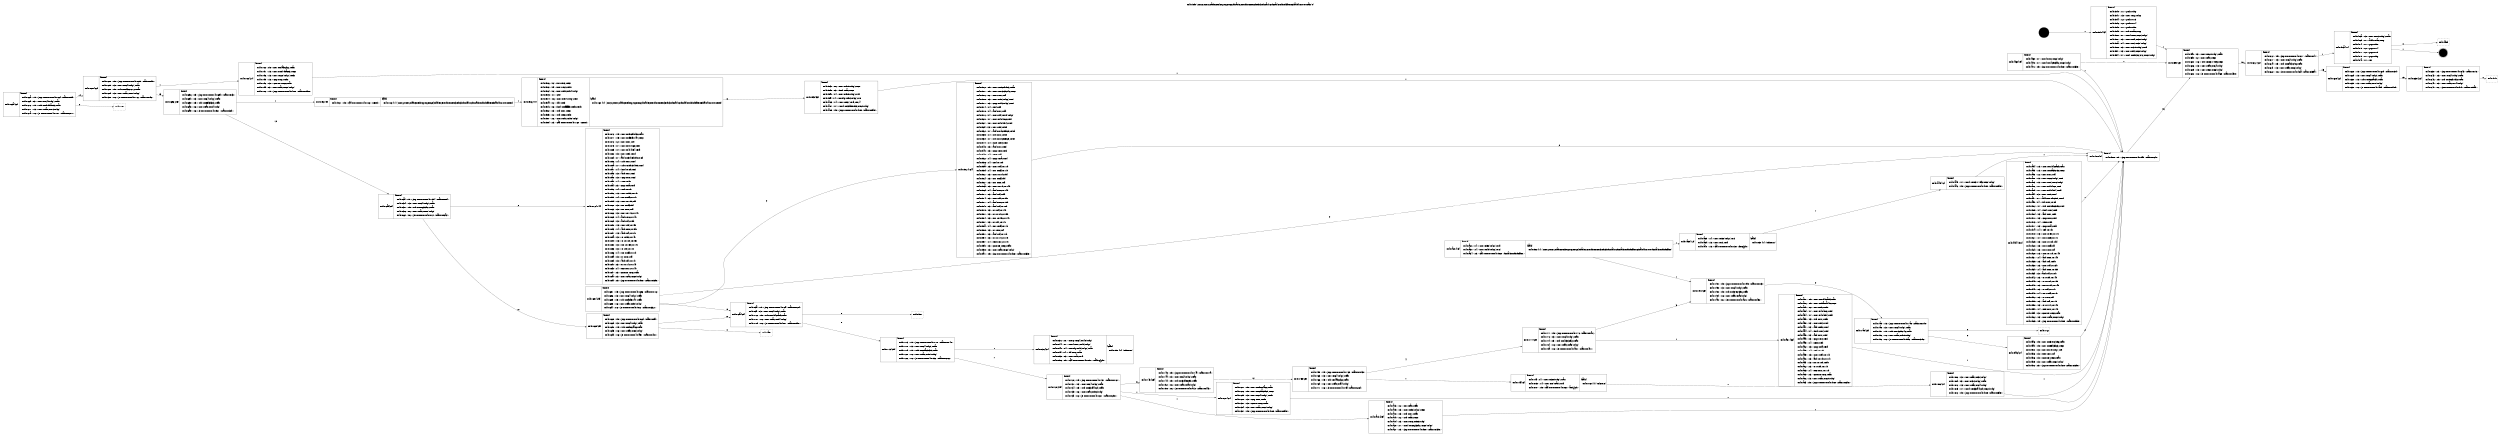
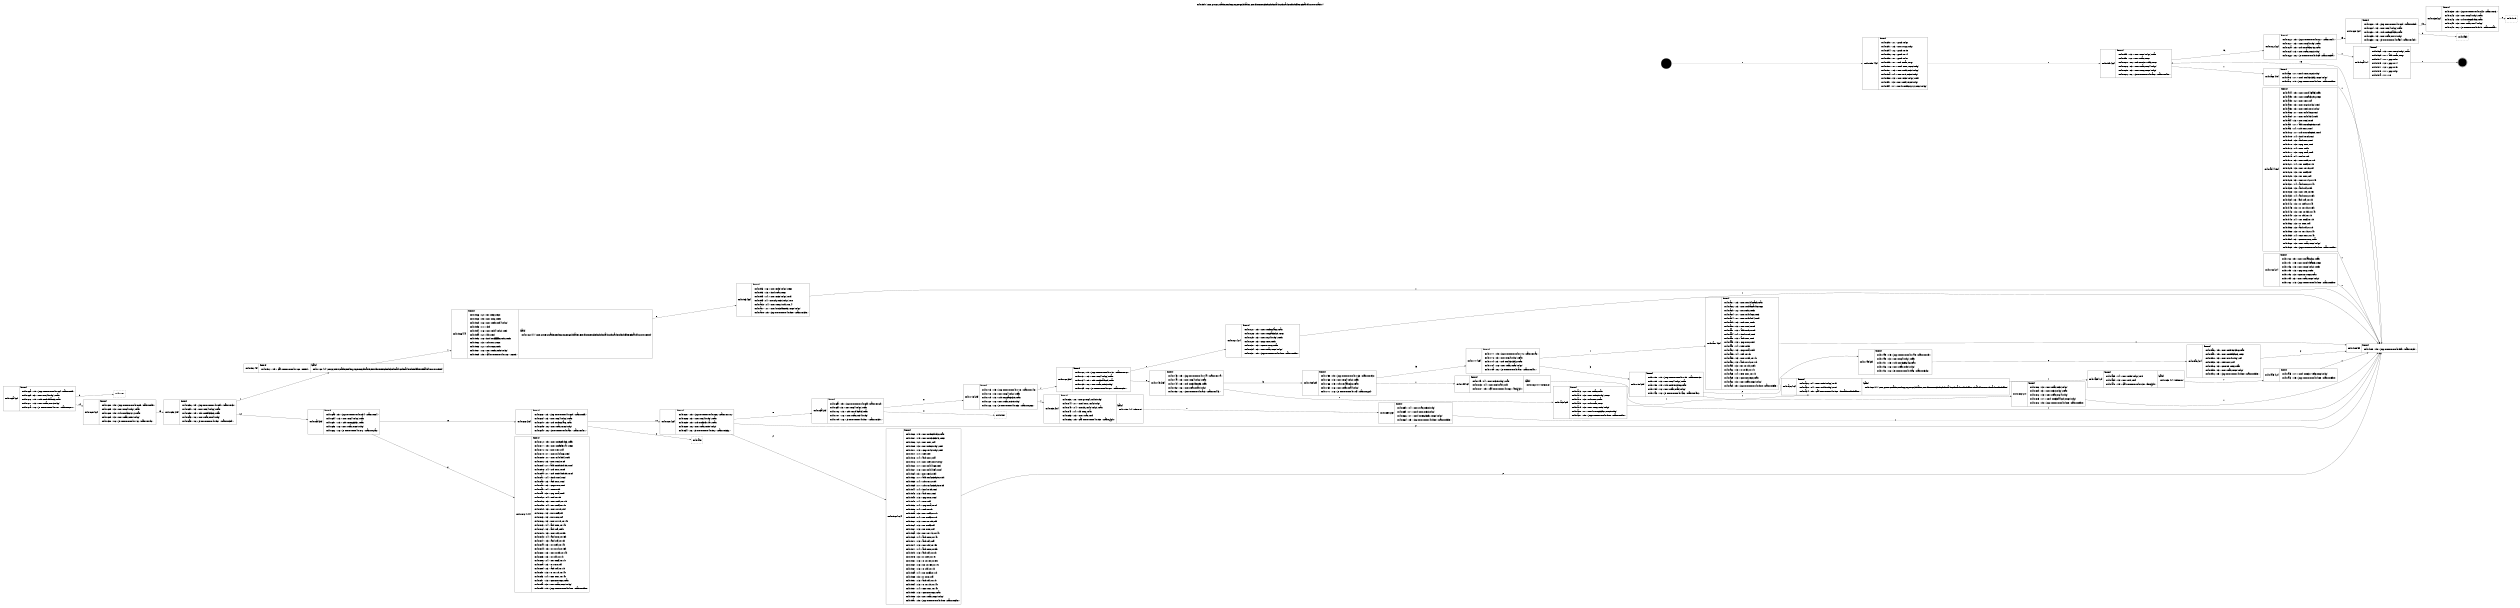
(2414, 44) -> (2437, 35)
(2123, 63) -> (2217, 70)
(197, 84) -> none
(1641, 269) -> (1755, 398)
(694, 320) -> (623, 422)
(2044, 331) -> none
(1406, 360) -> (1416, 367)
(1253, 378) -> (1263, 382)
none -> (1416, 413)
(1243, 417) -> (1387, 401)
